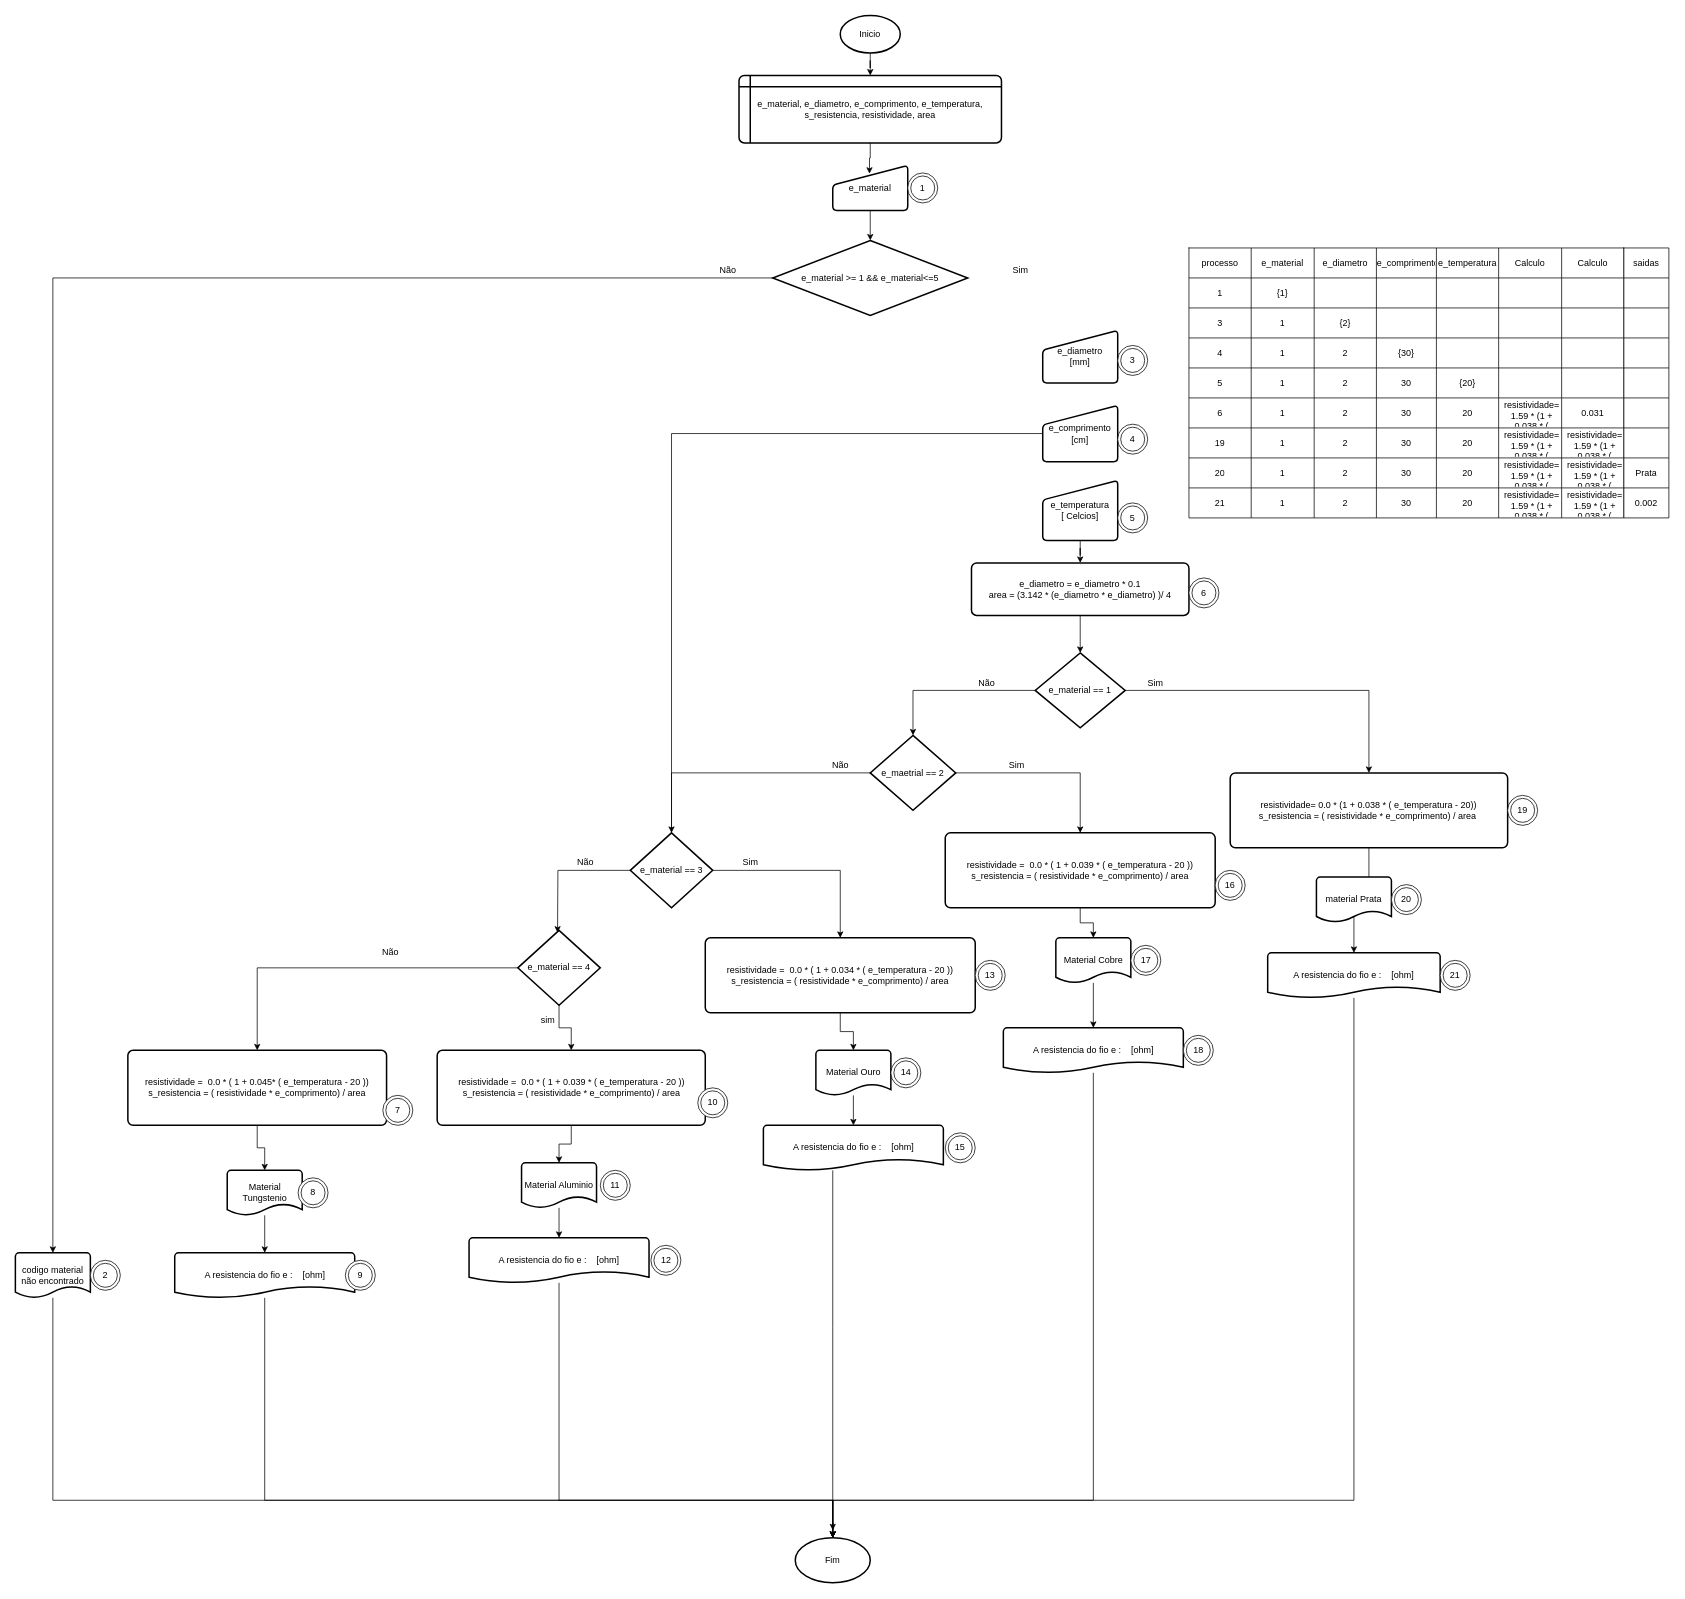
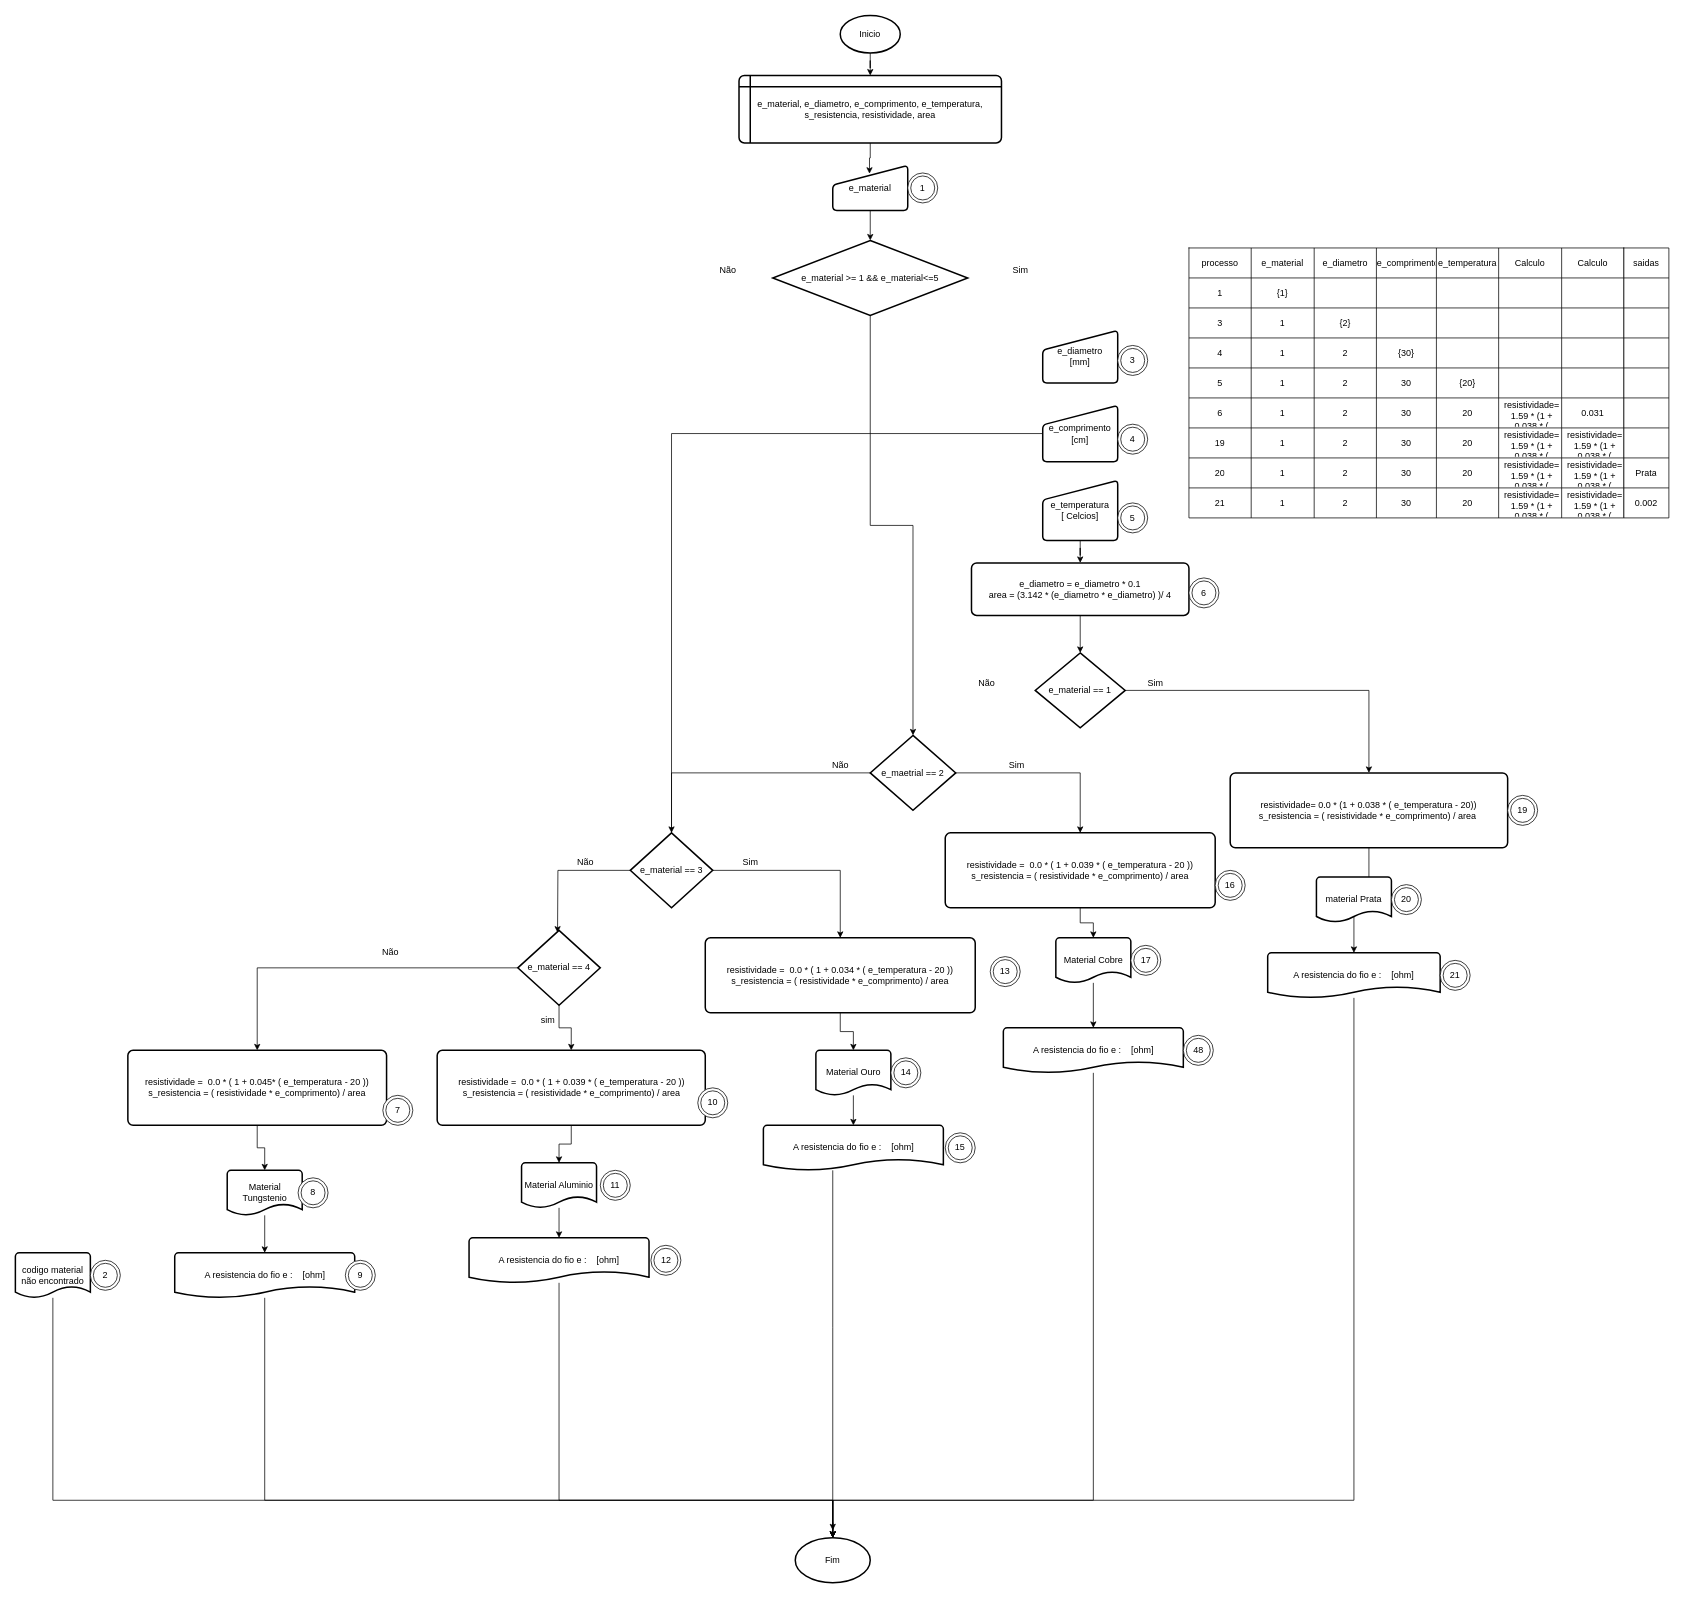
(53, 278) -> (870, 522)
(975, 690) -> none
(990, 975) -> (1005, 972)
(1199, 1050) -> (1199, 1050)
